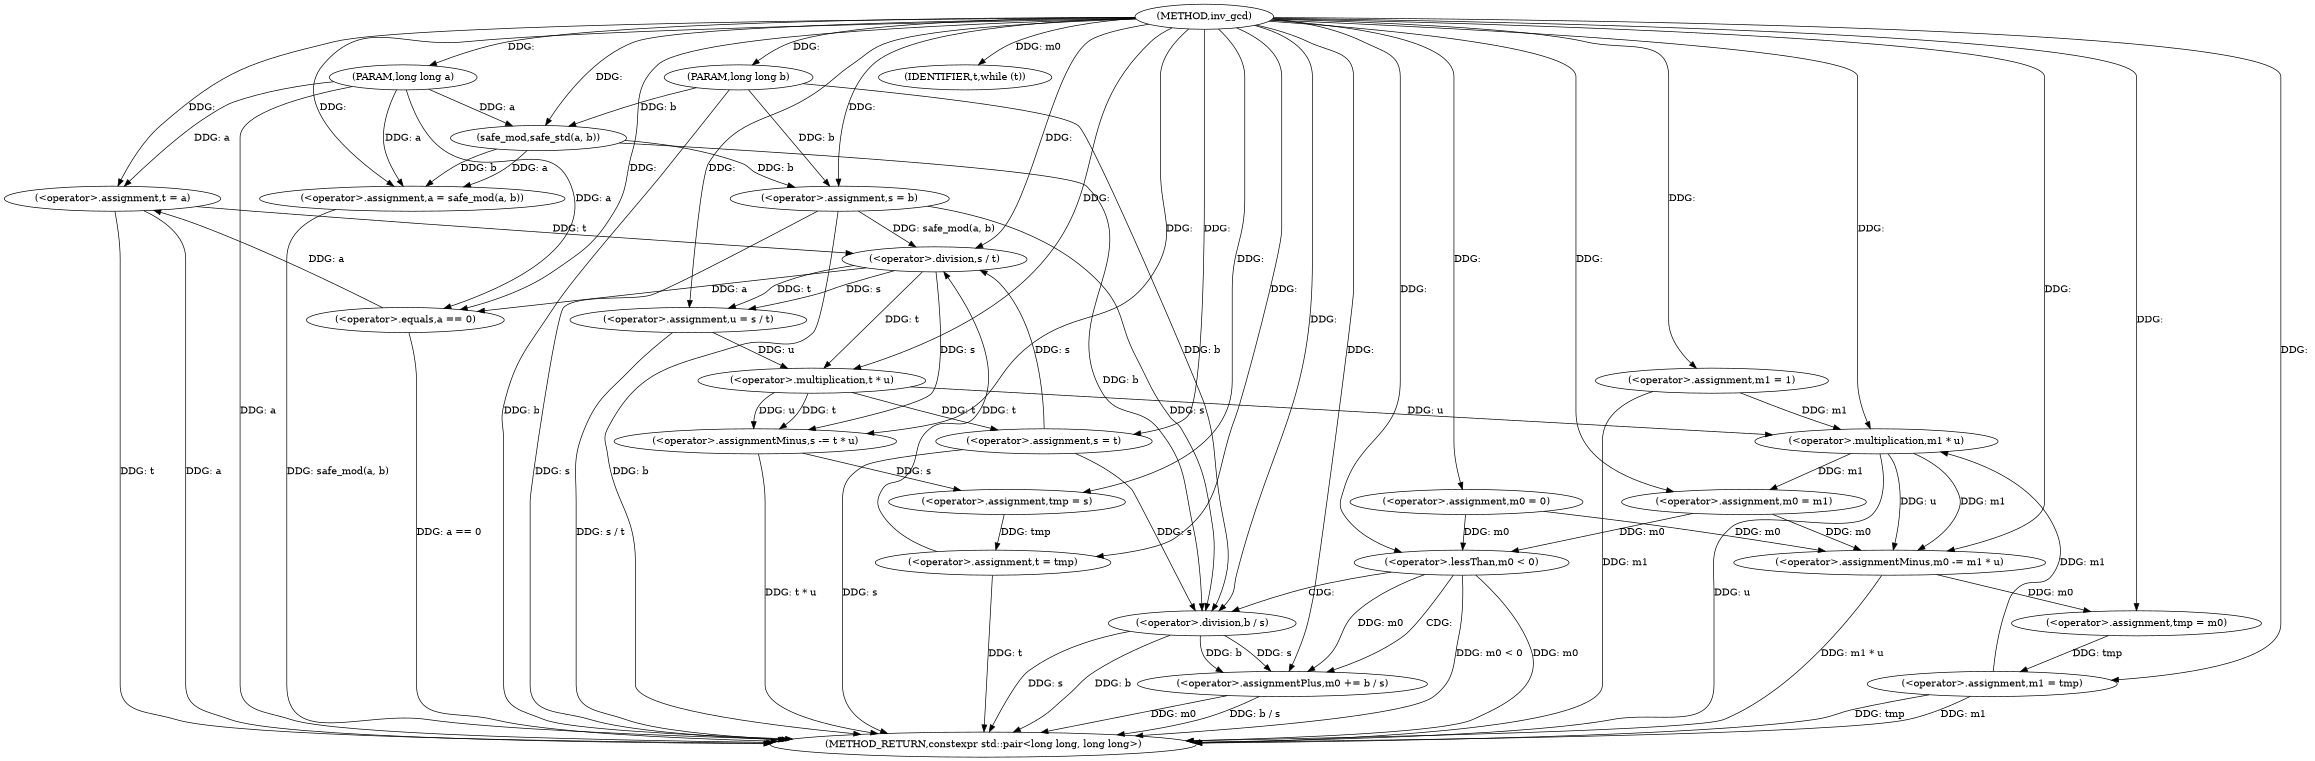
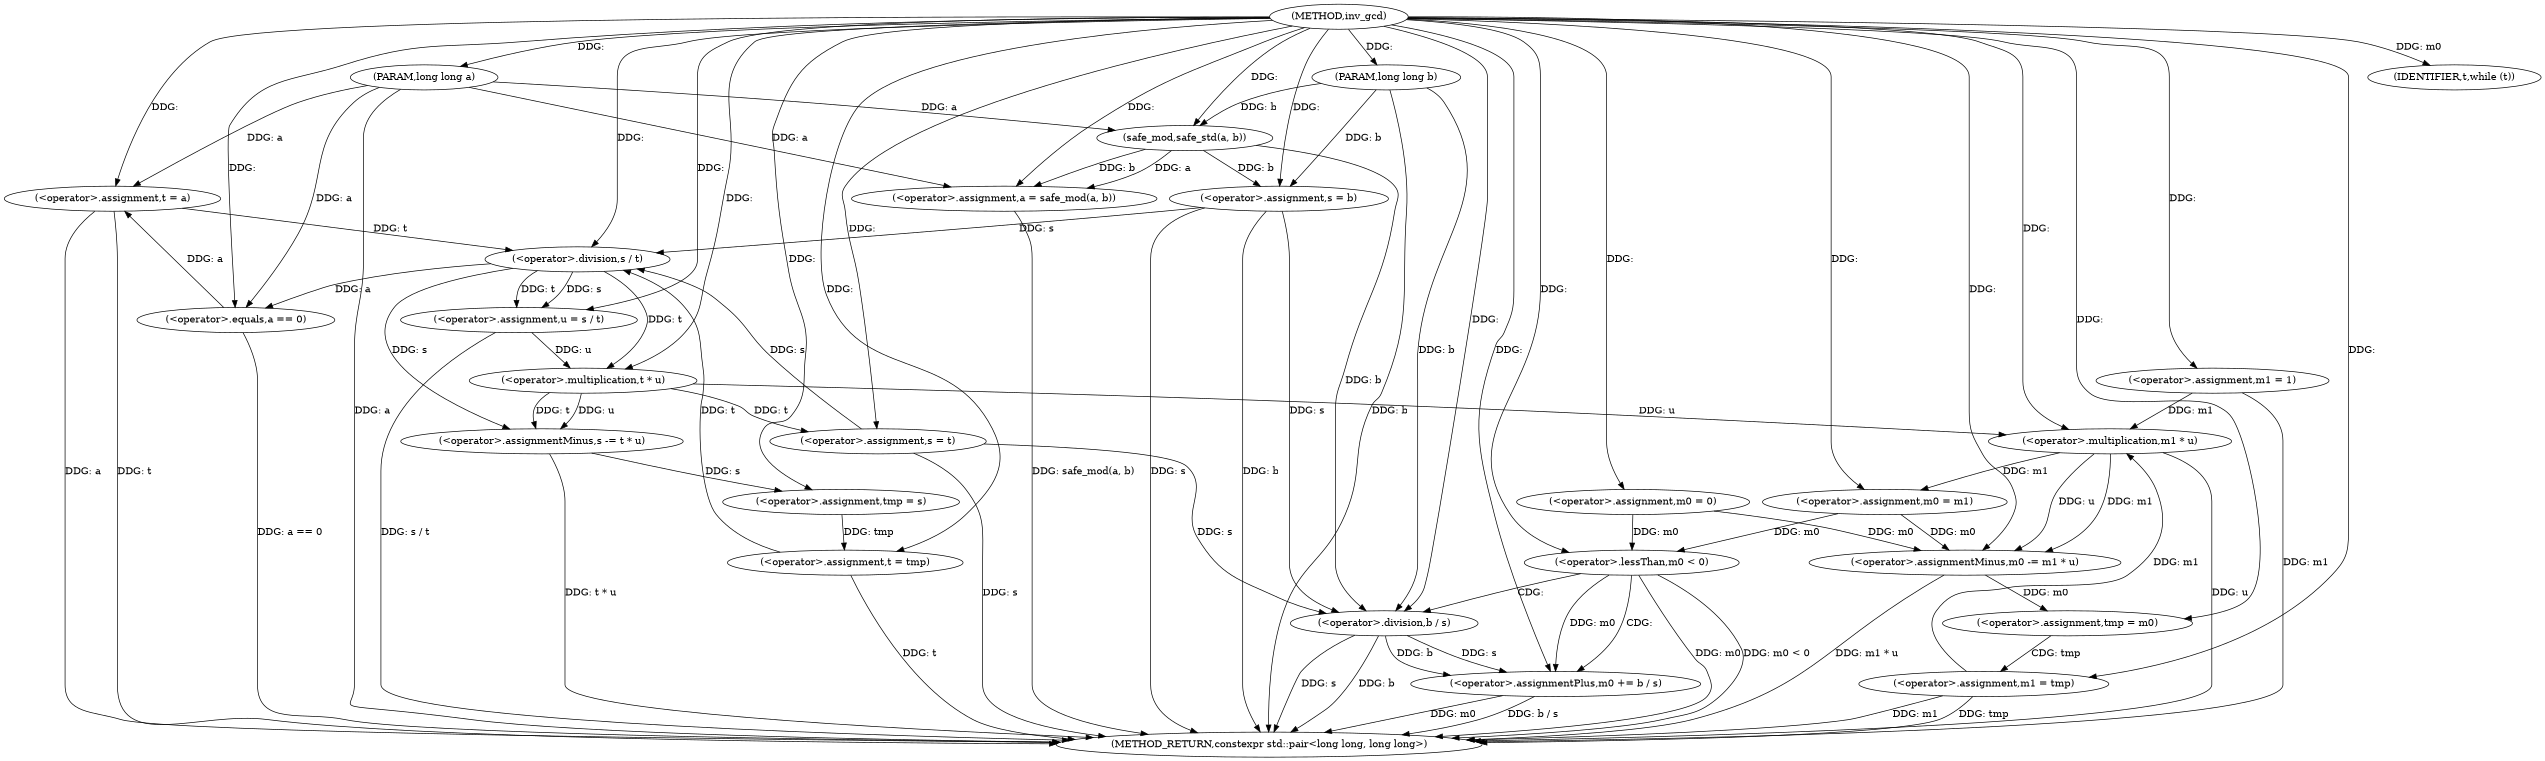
(944, 229) -> (1037, 229)
(1127, 301) -> none
(2097, 654) -> (2056, 654)
